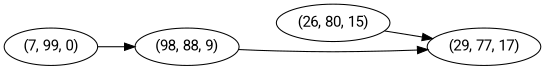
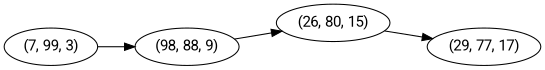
(51, 47) -> (51, 47)
(328, 52) -> (253, 36)
